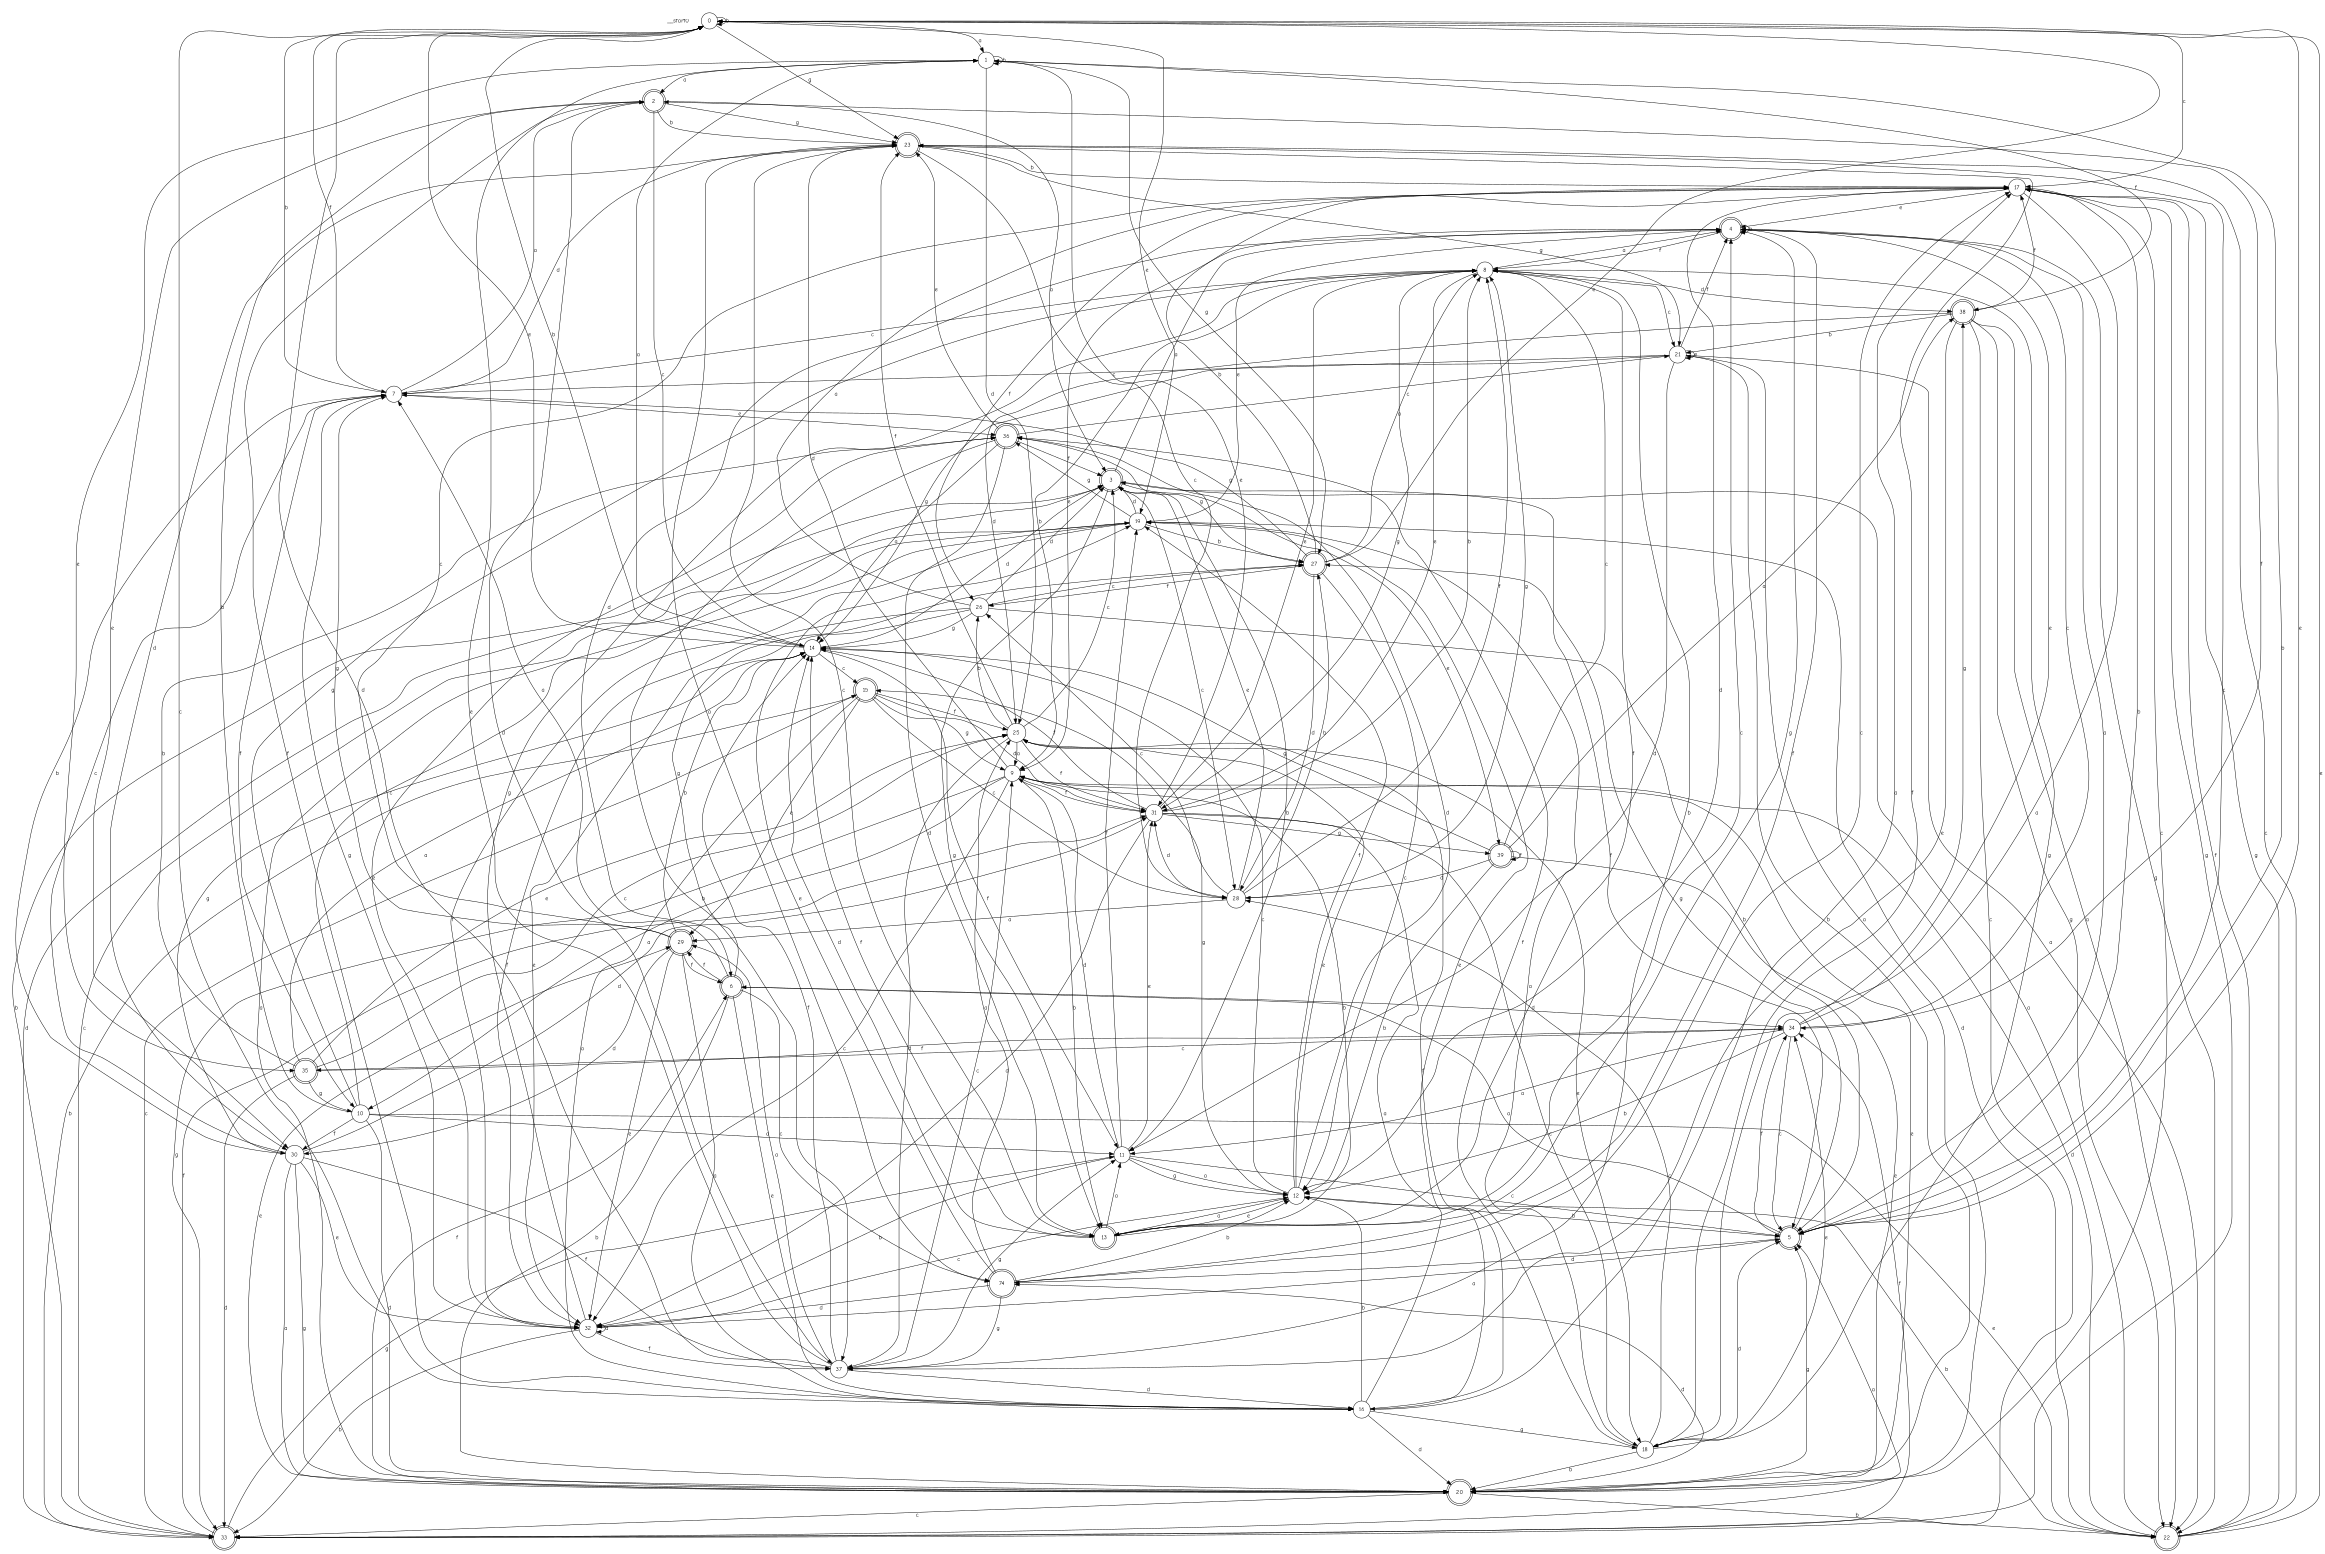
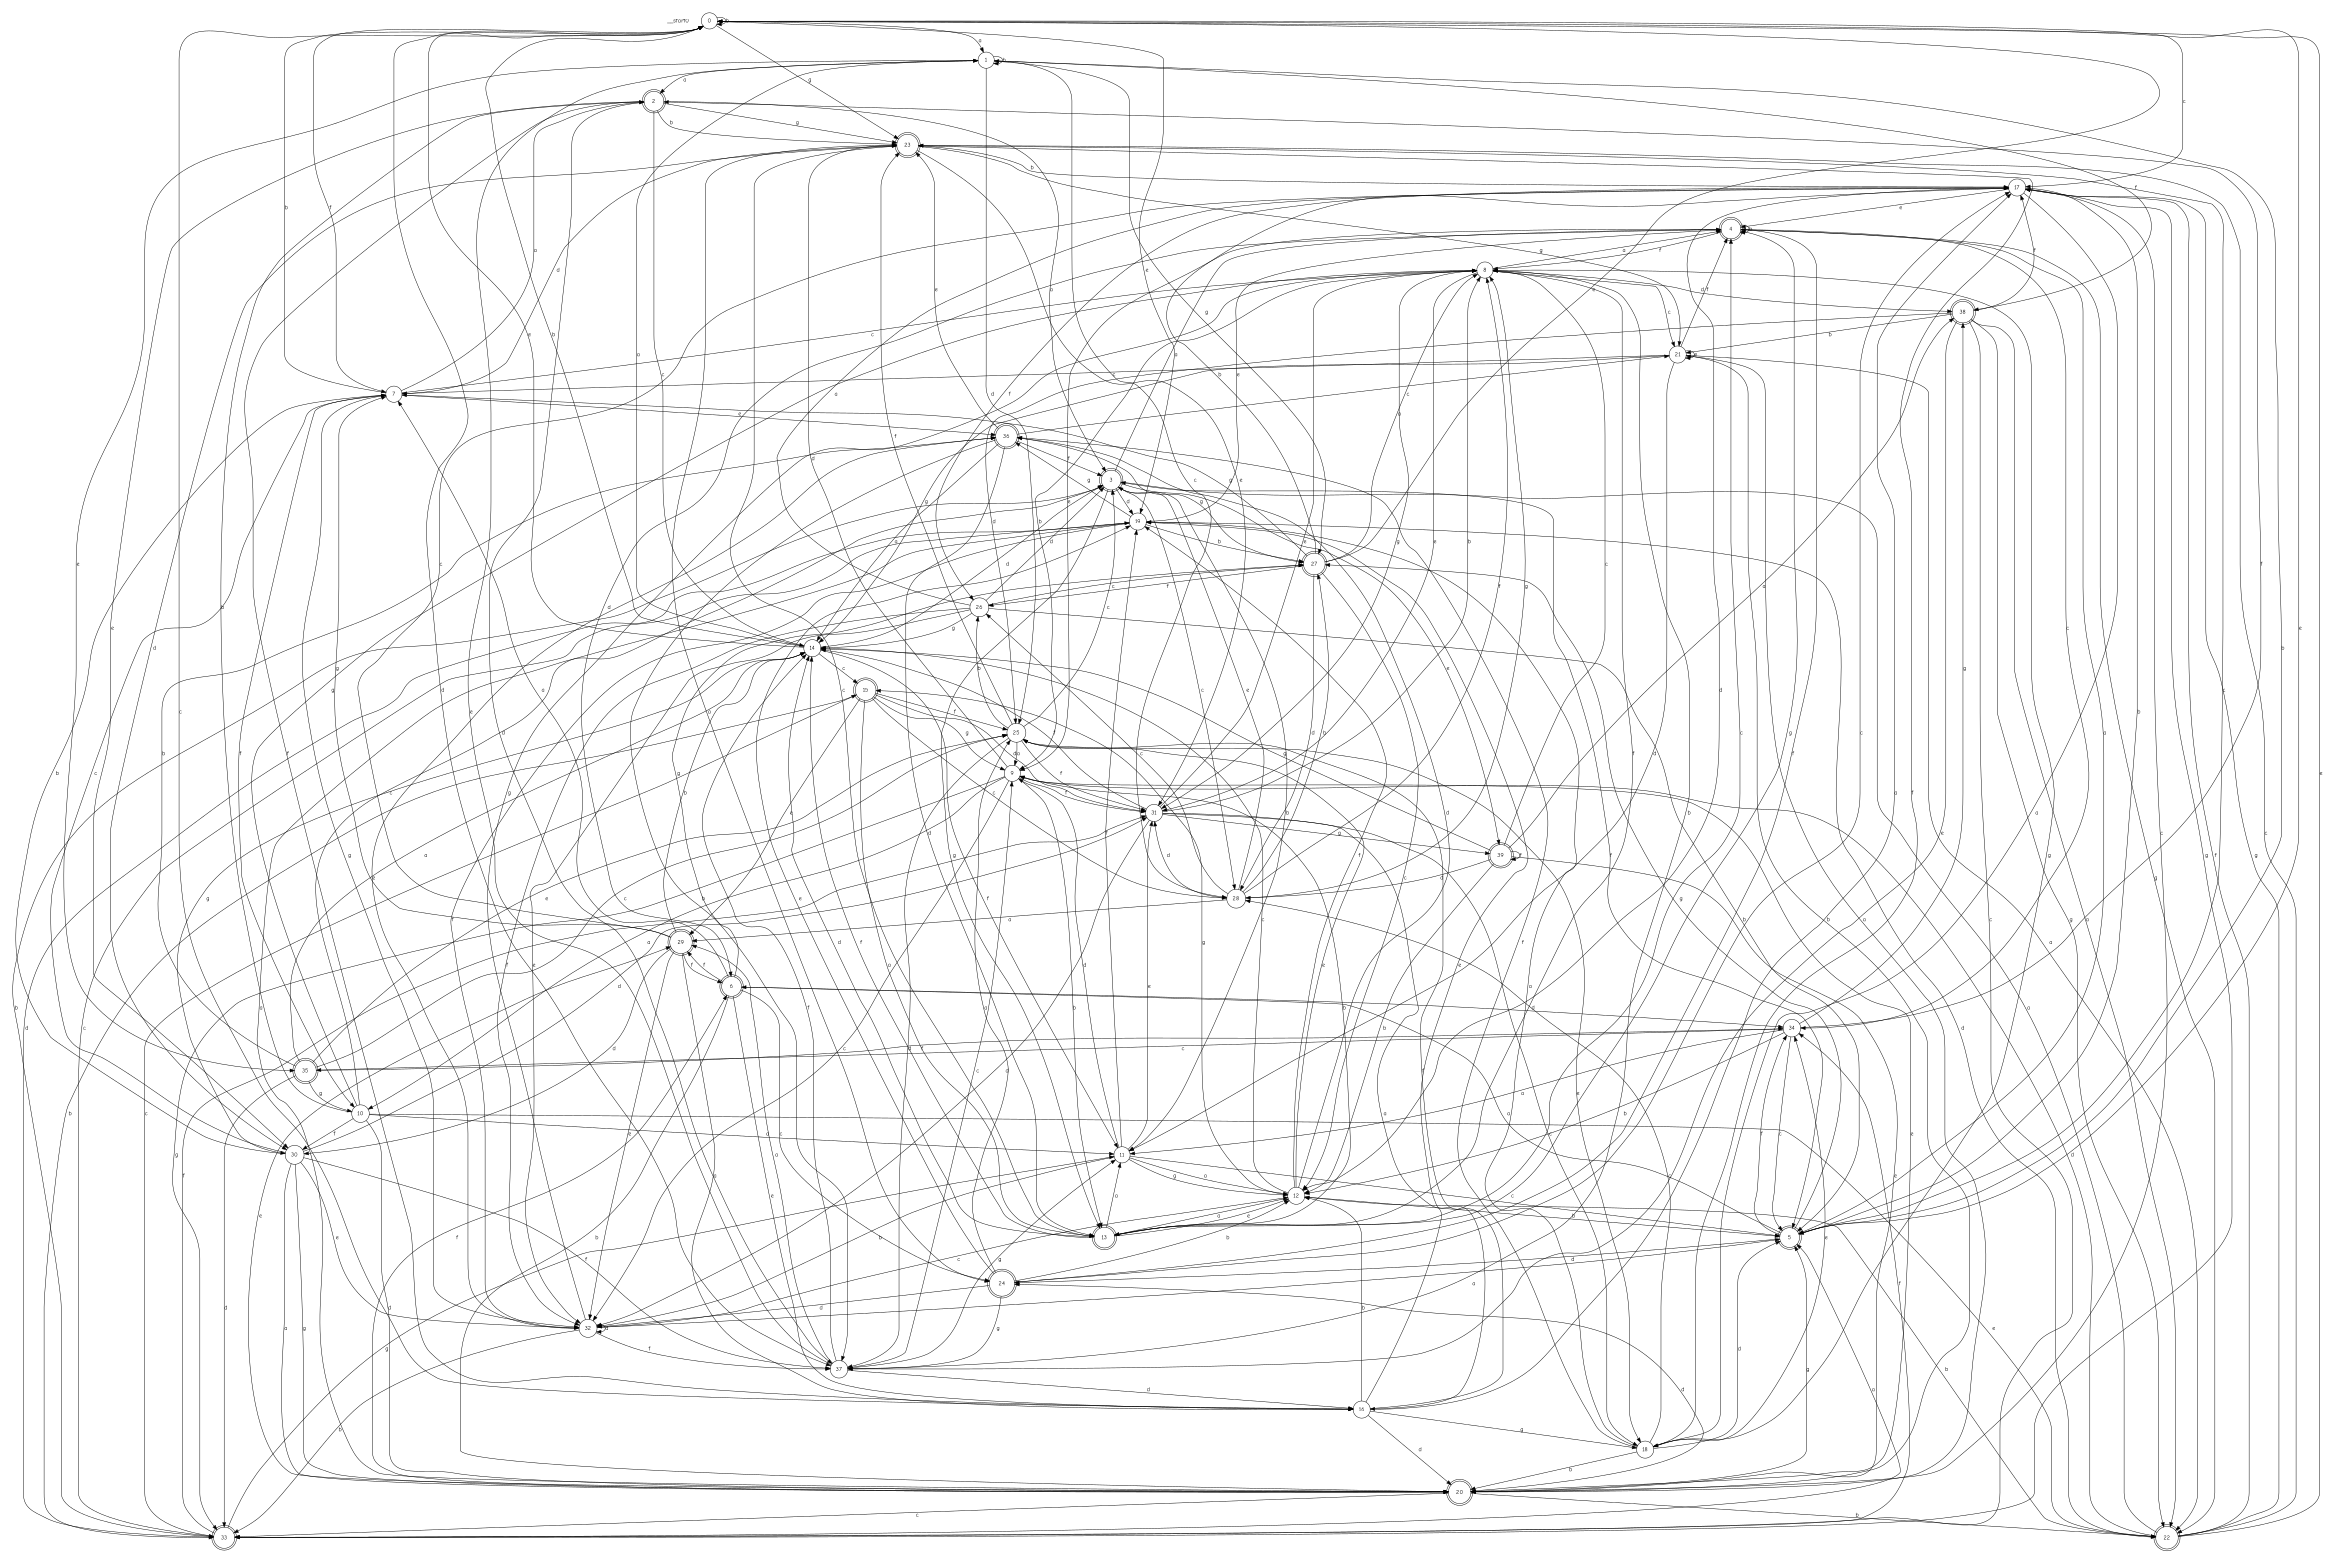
(1131, 500) -> (1123, 500)
(2049, 564) -> none
(323, 629) -> (428, 562)
(1002, 1284) -> (1002, 1284)
(586, 1351) -> (905, 1011)
